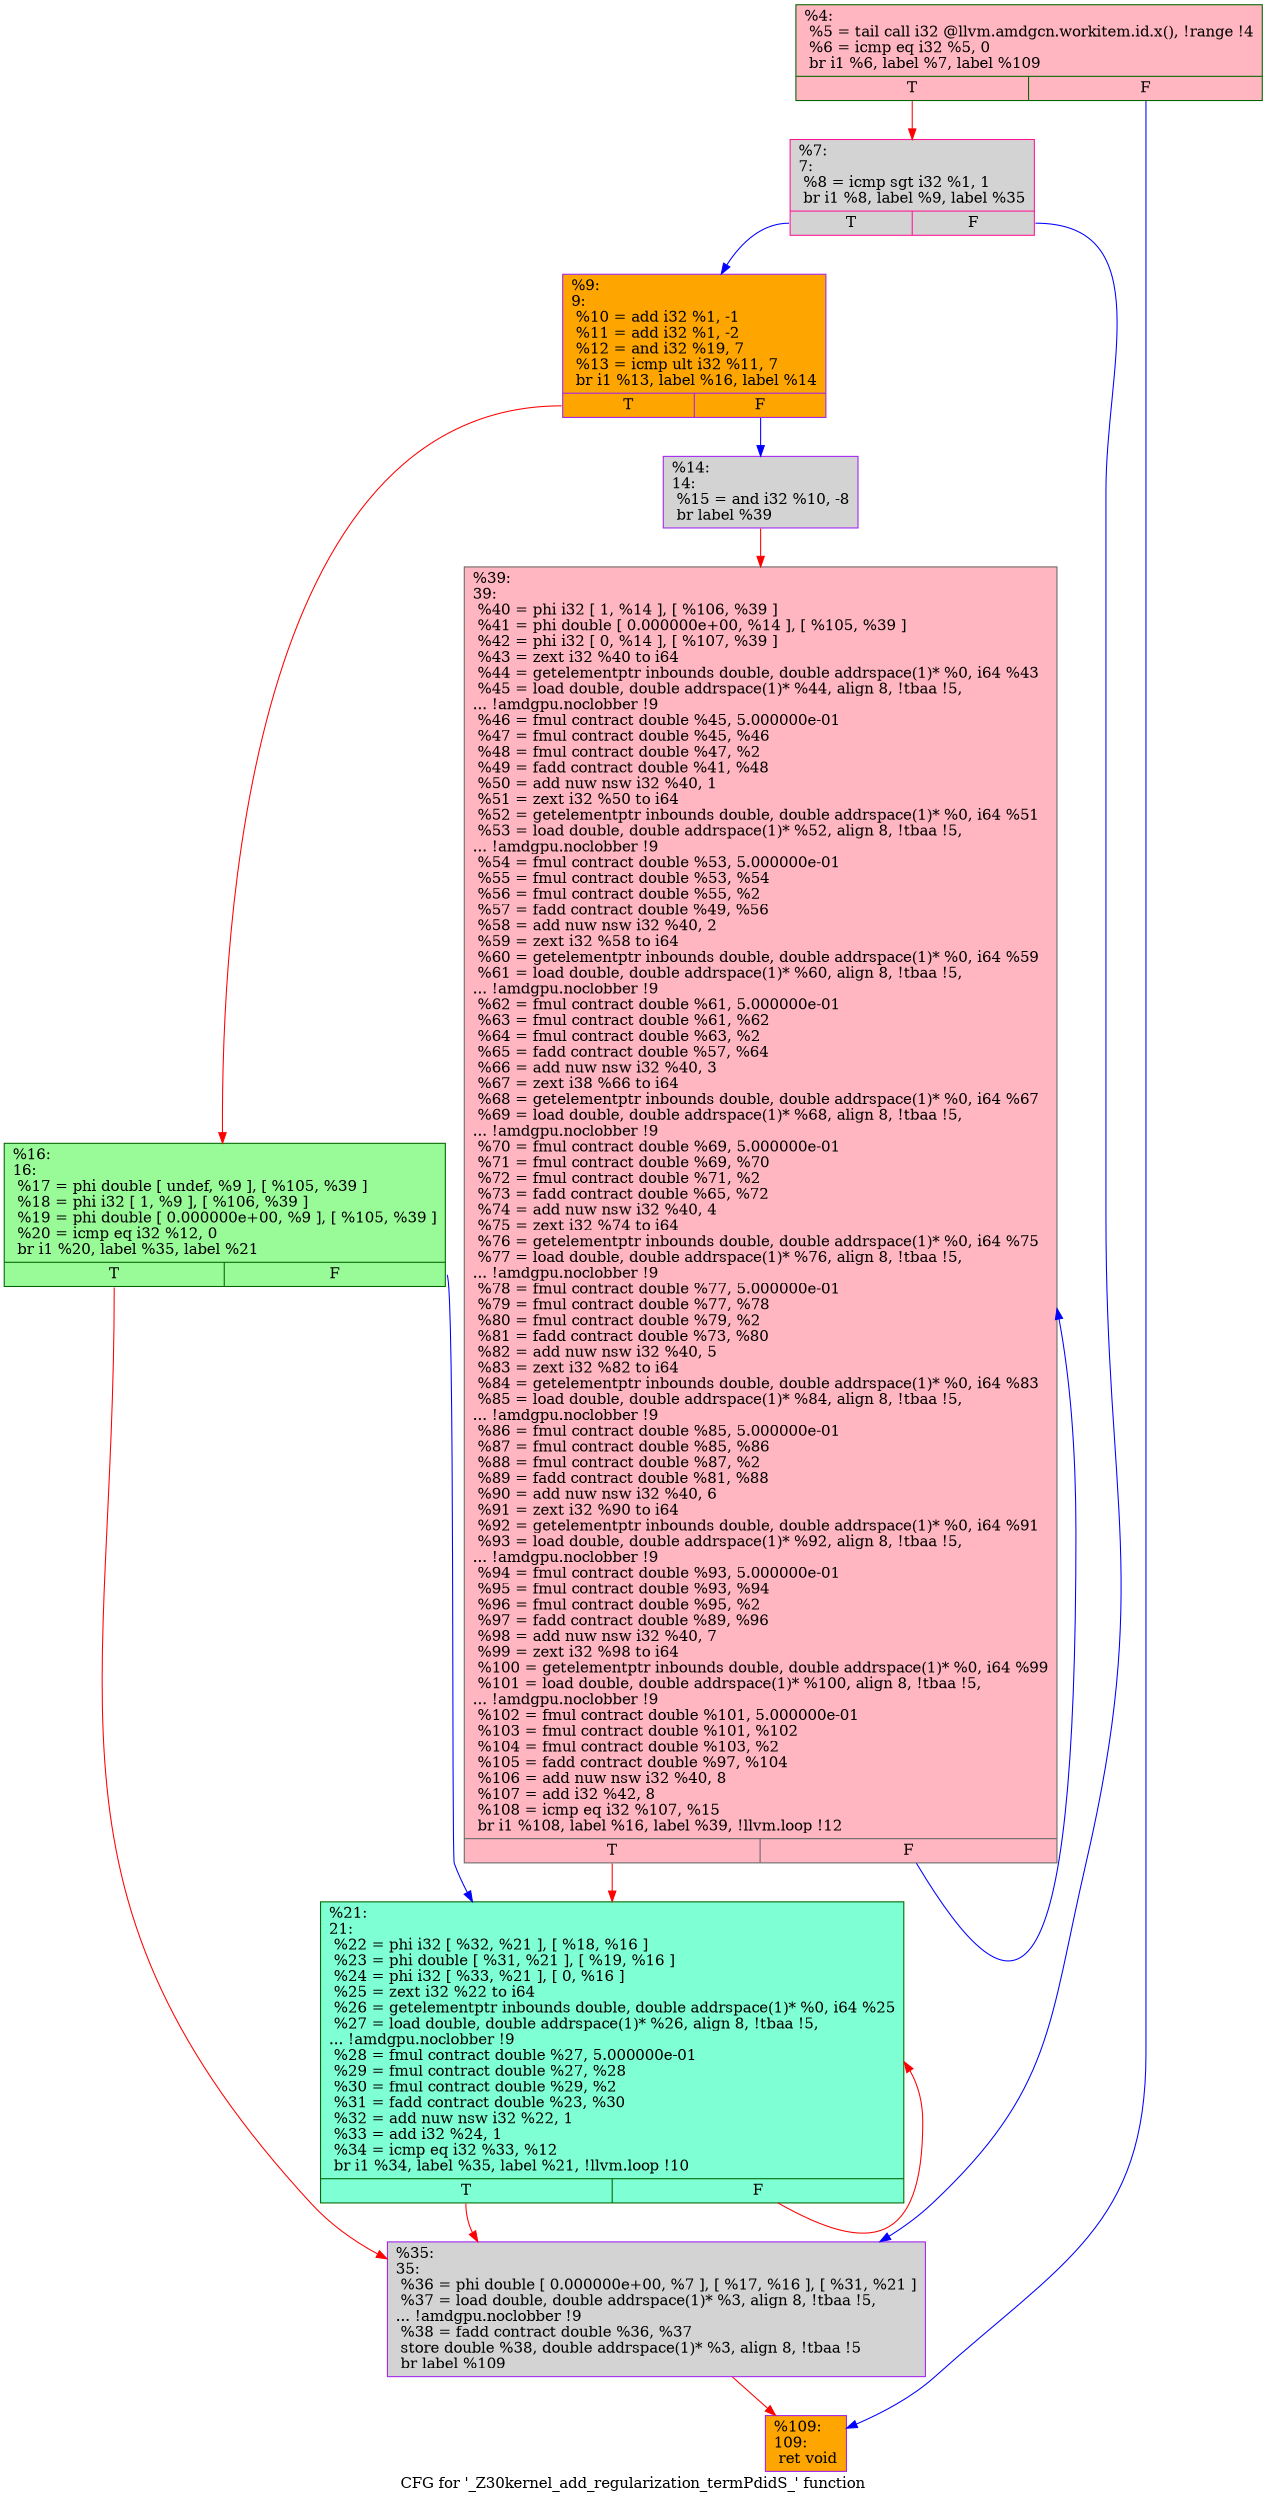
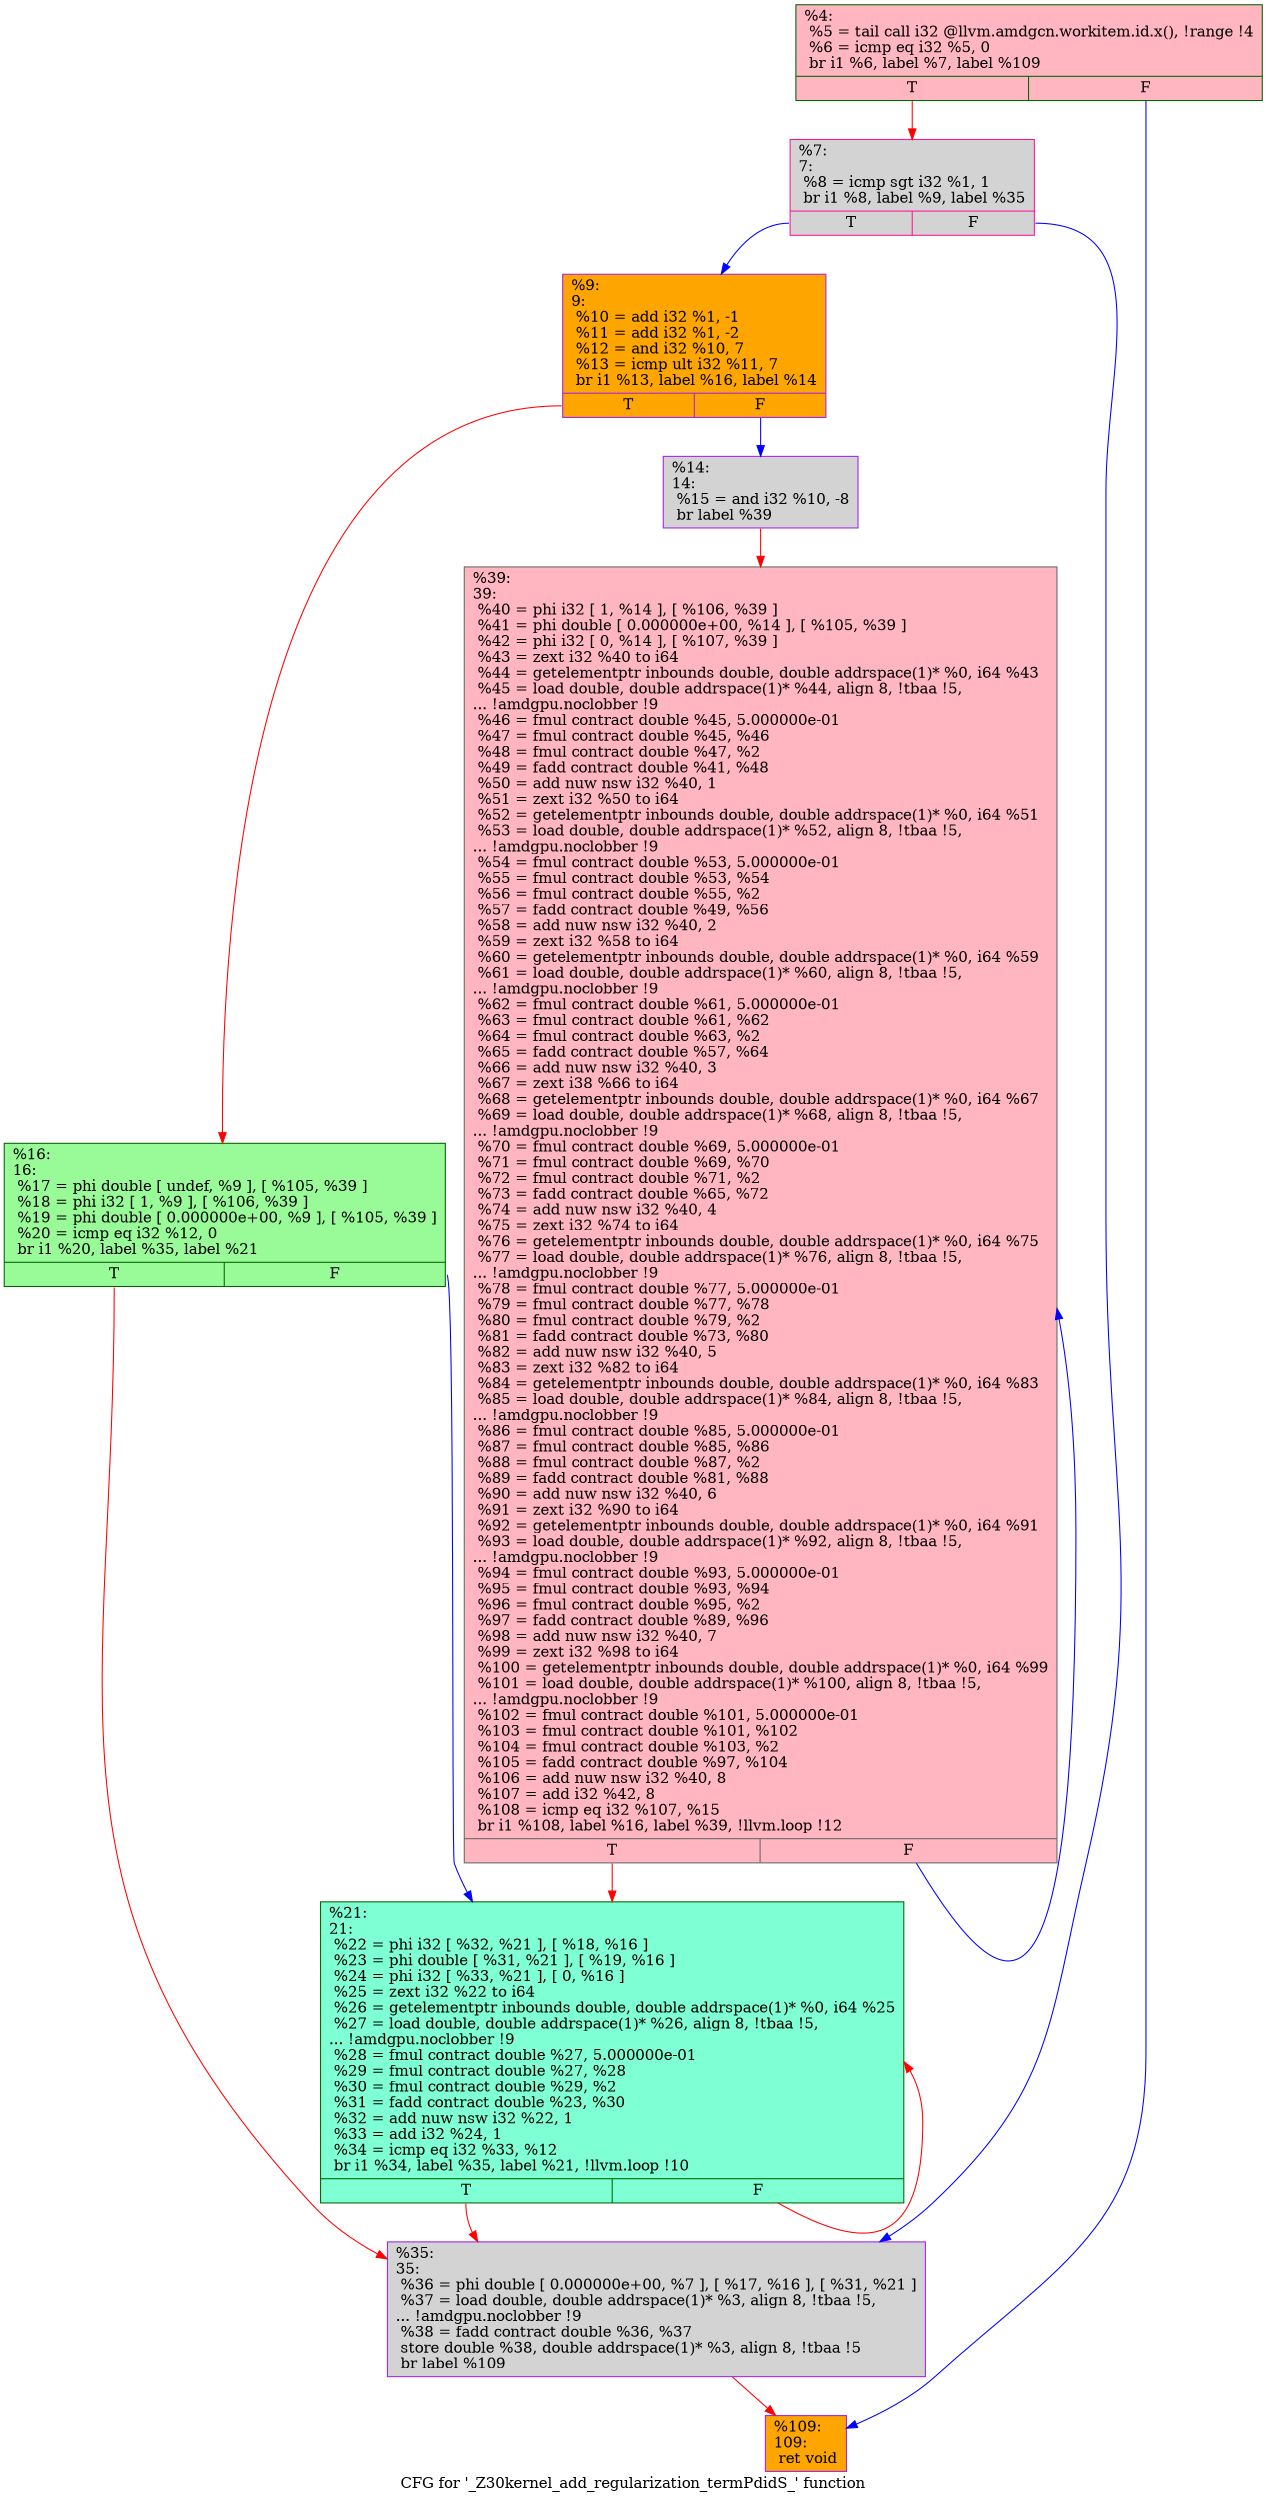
(658, 349) -> (658, 349)
